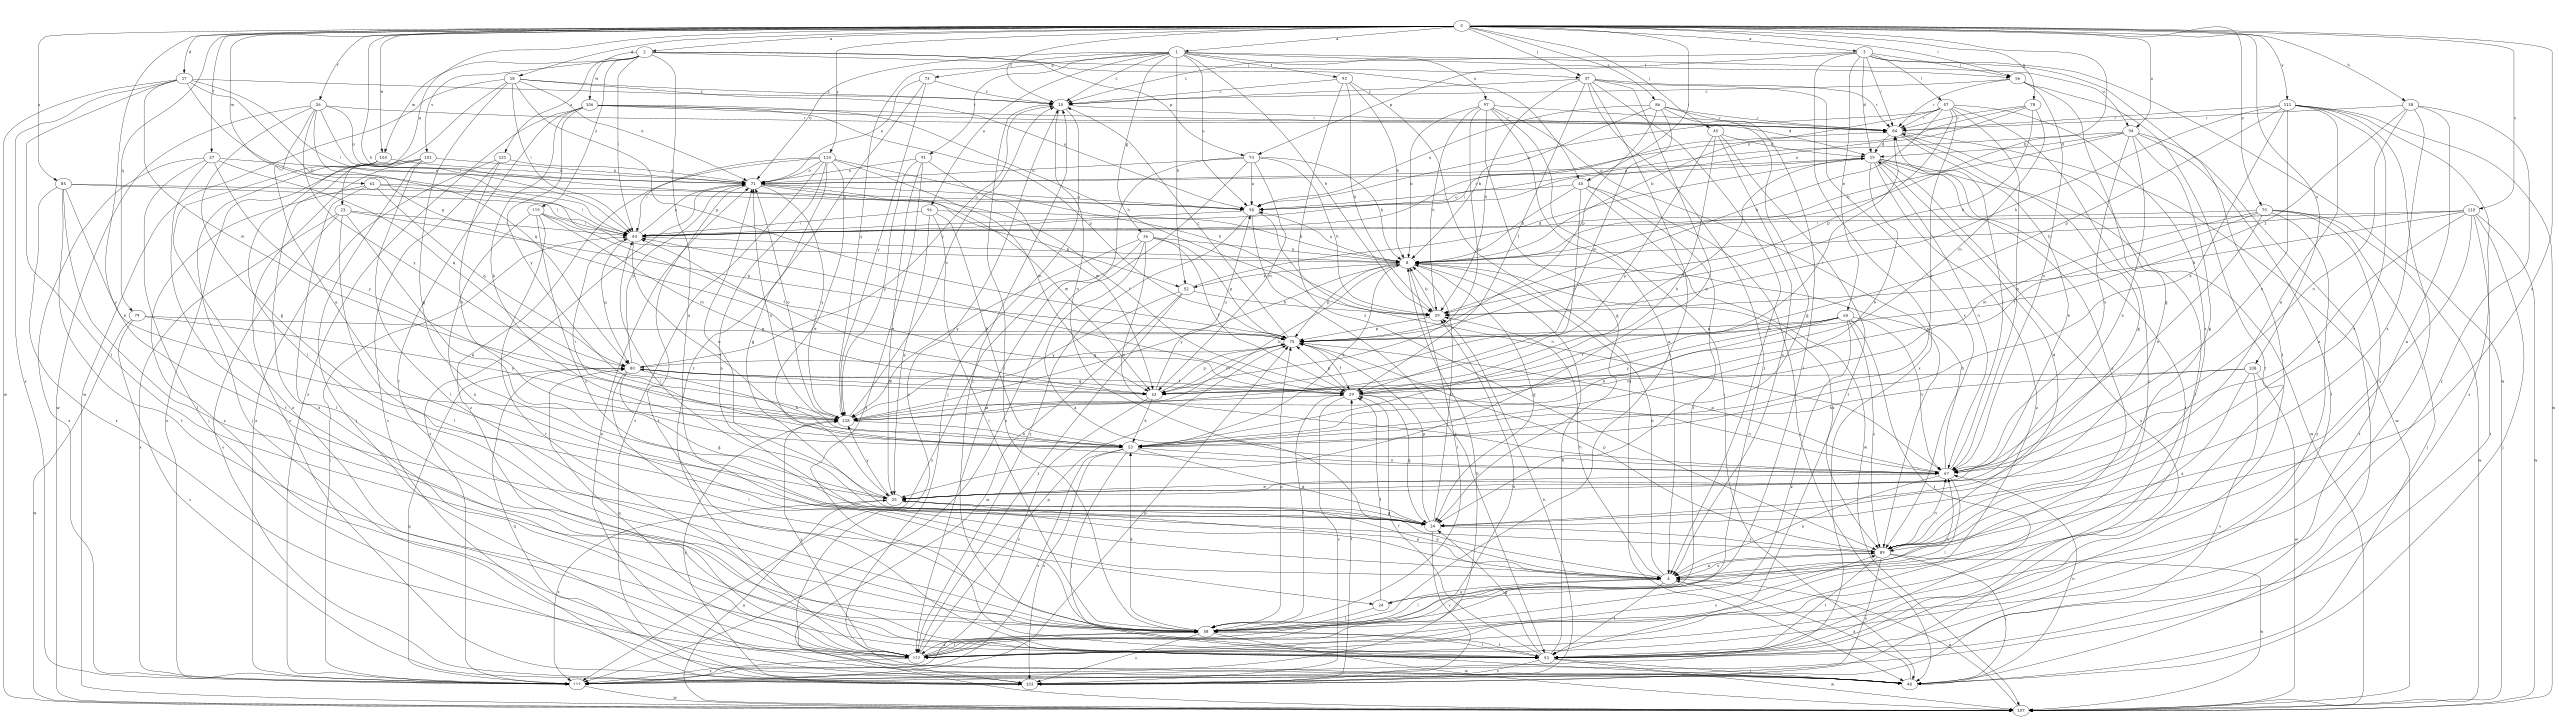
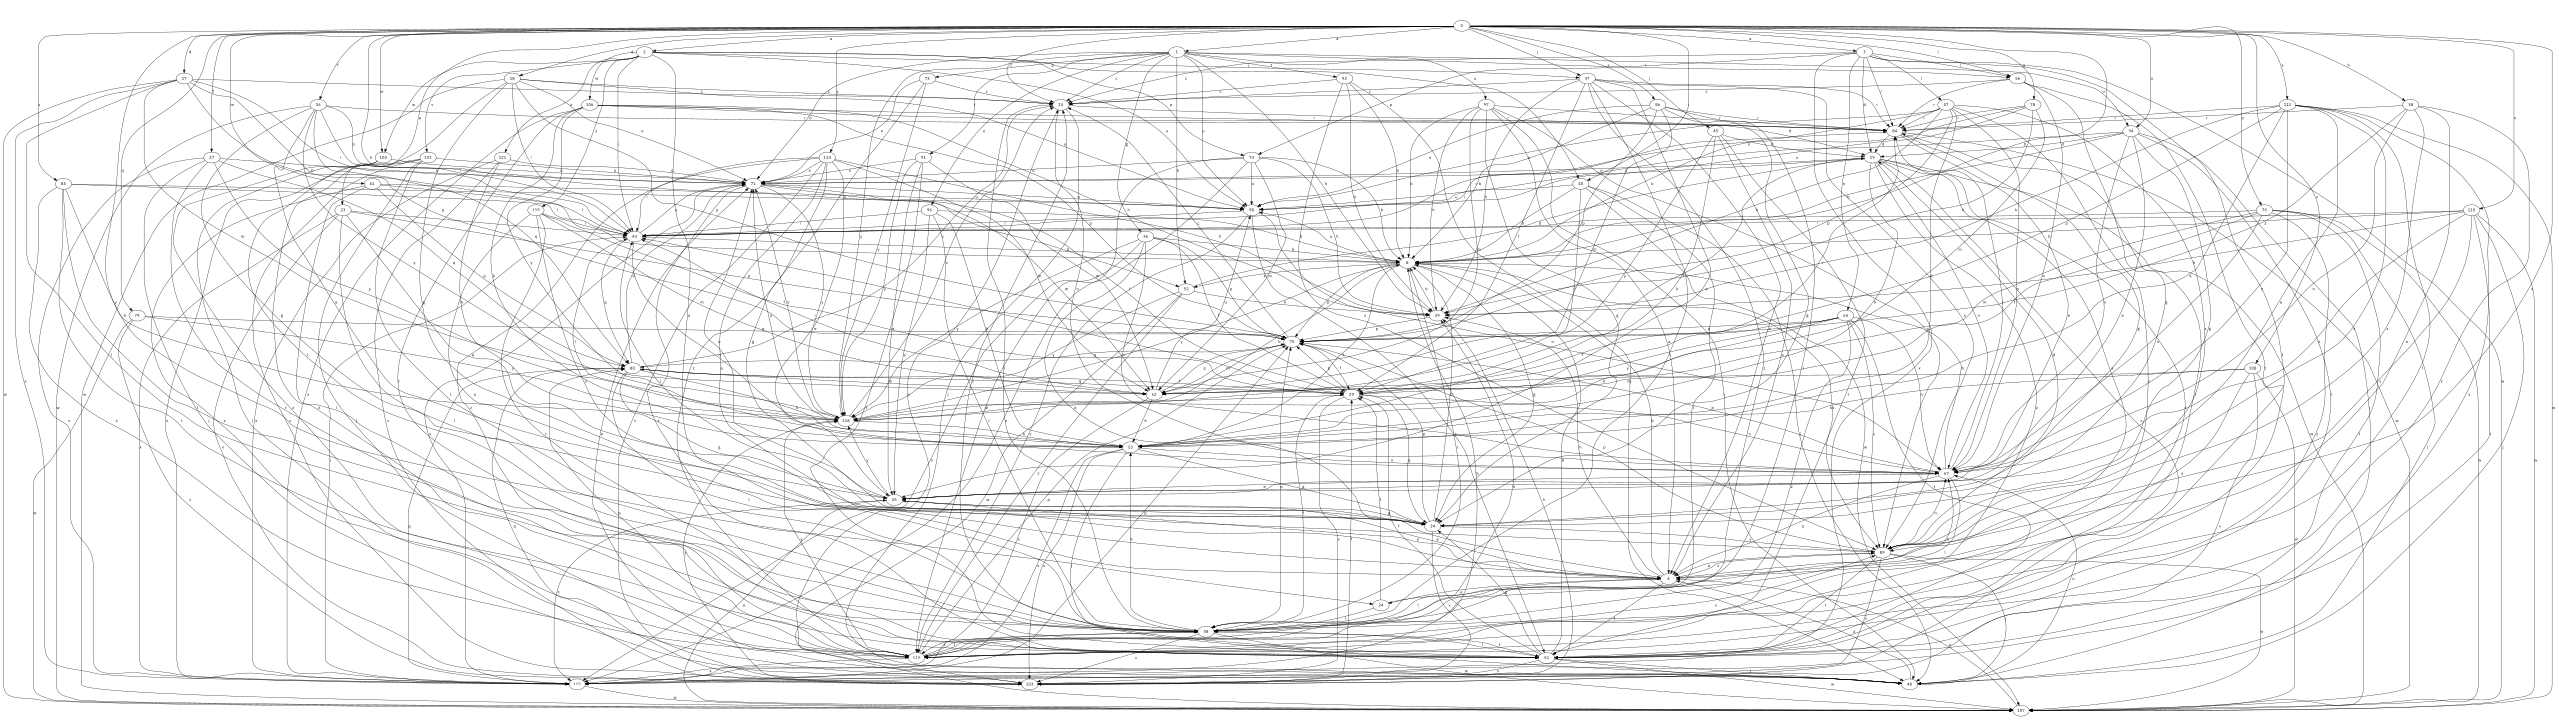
none -> (967, 76)
